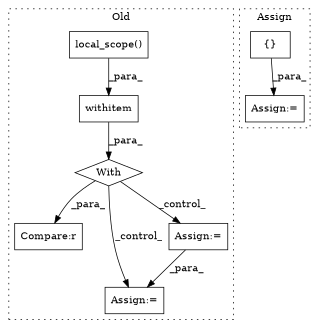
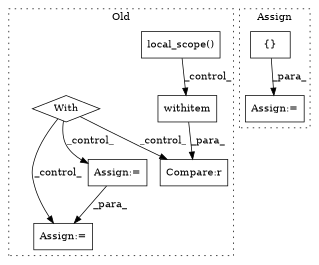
(126, 77) -> (208, 77)
(109, 137) -> (190, 137)
(88, 205) -> (163, 141)
